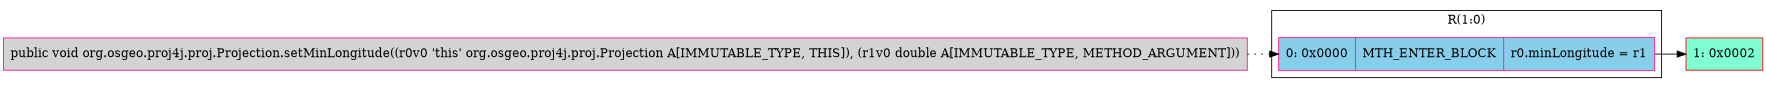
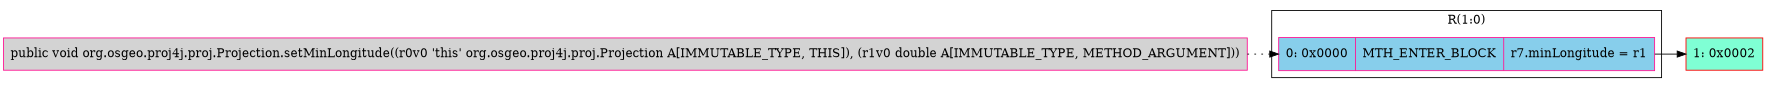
(1579, 54) -> (1579, 54)
